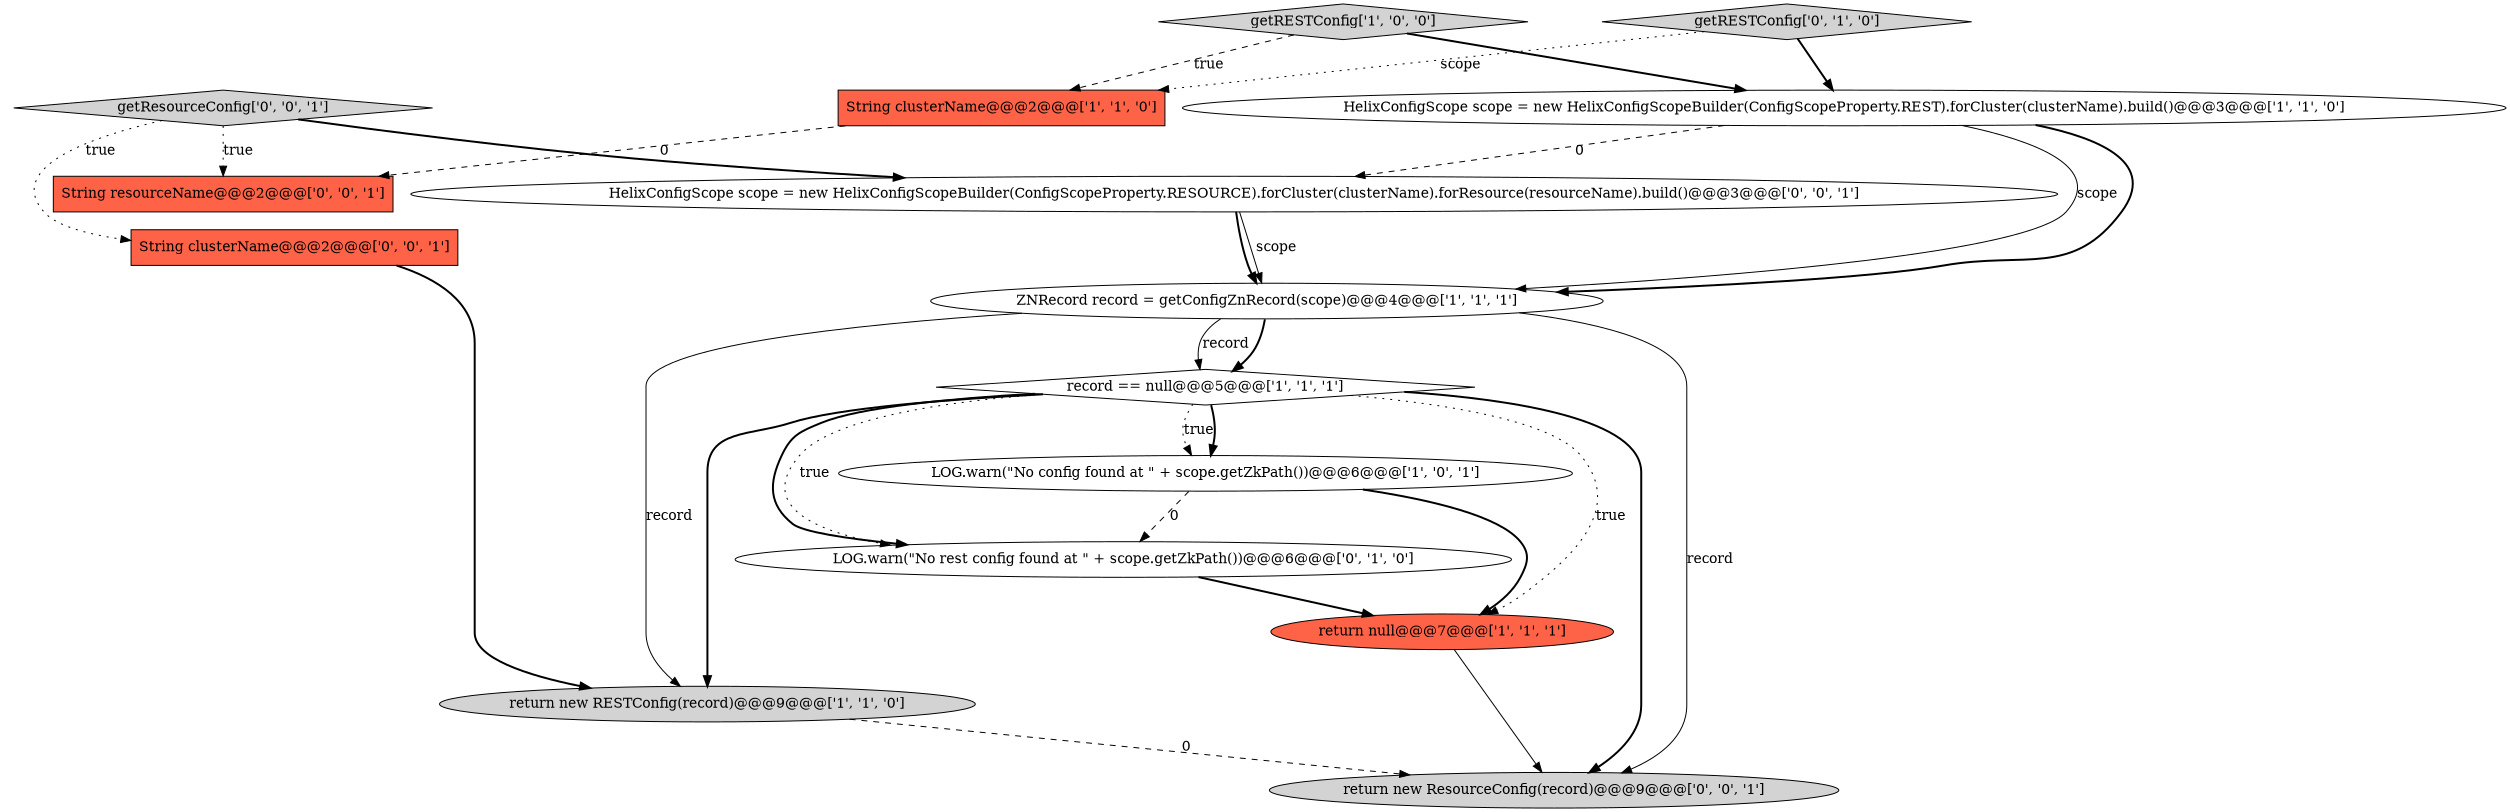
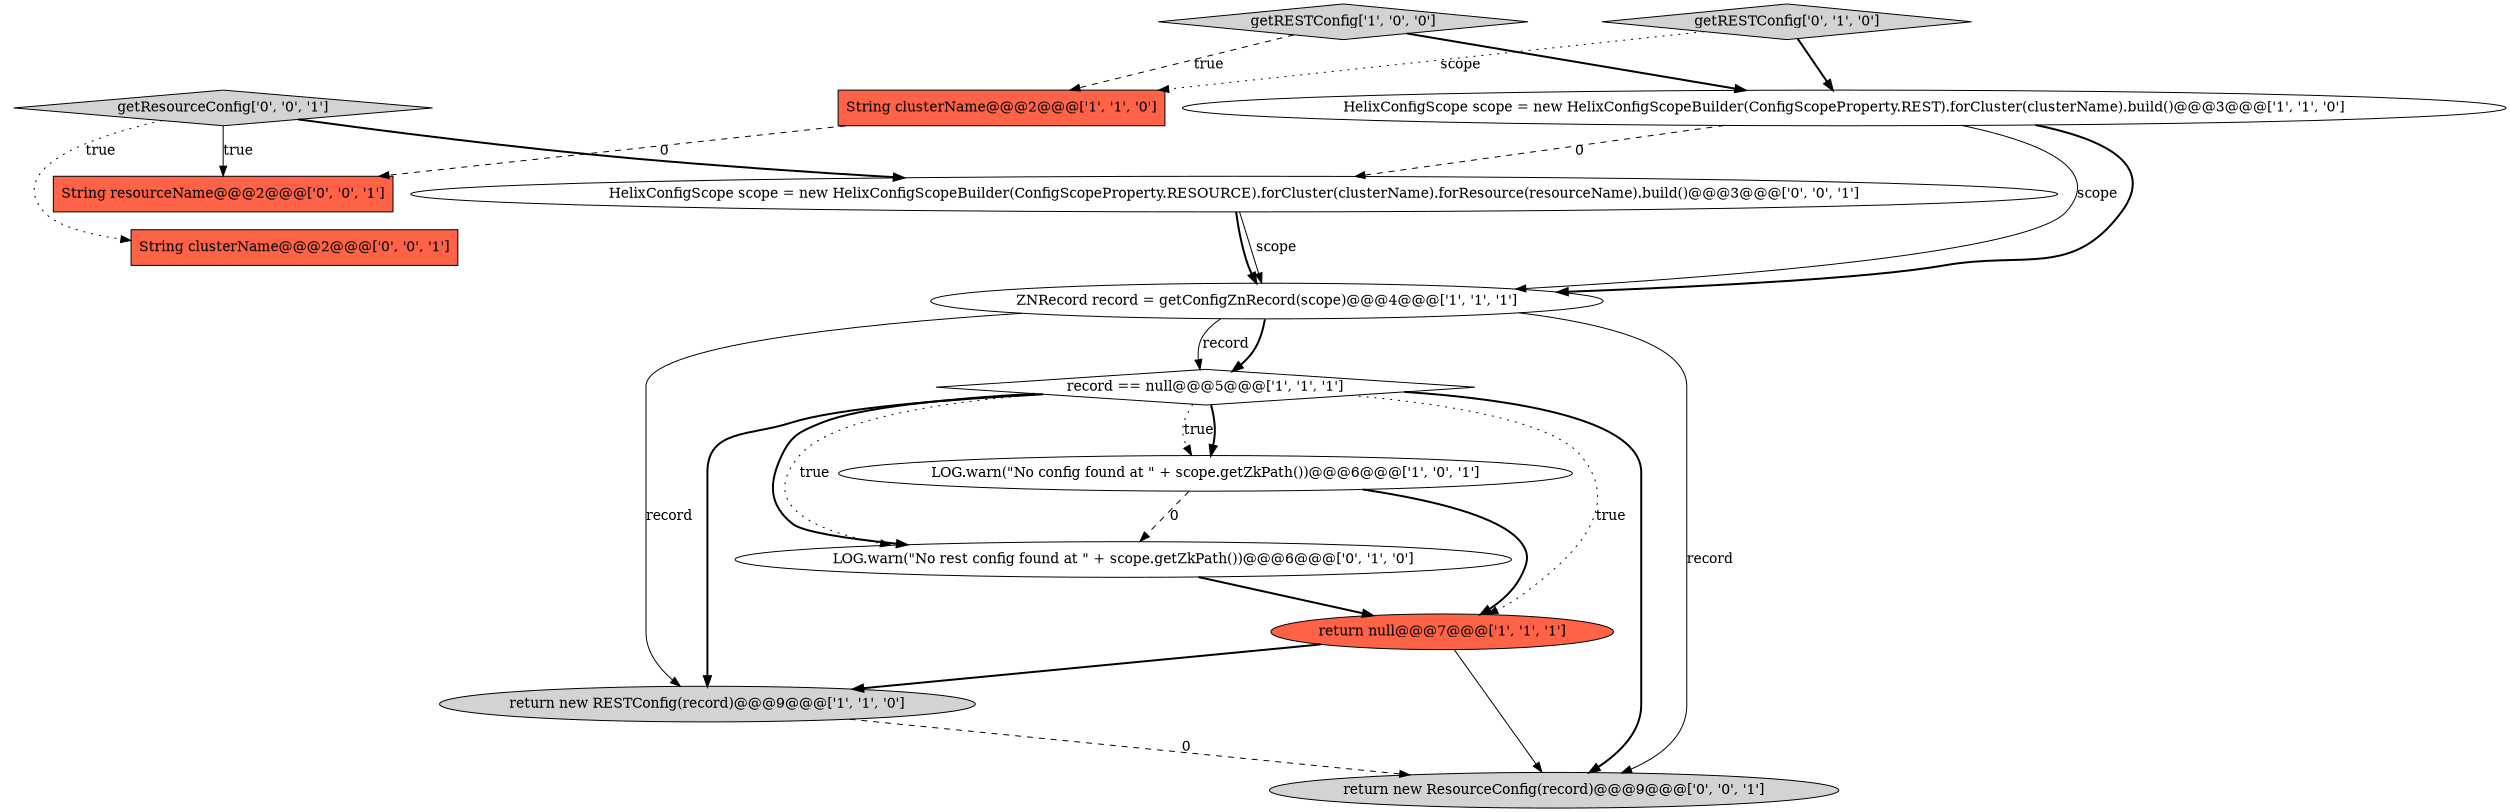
(223, 146) -> (223, 146)
(475, 491) -> (1092, 666)
